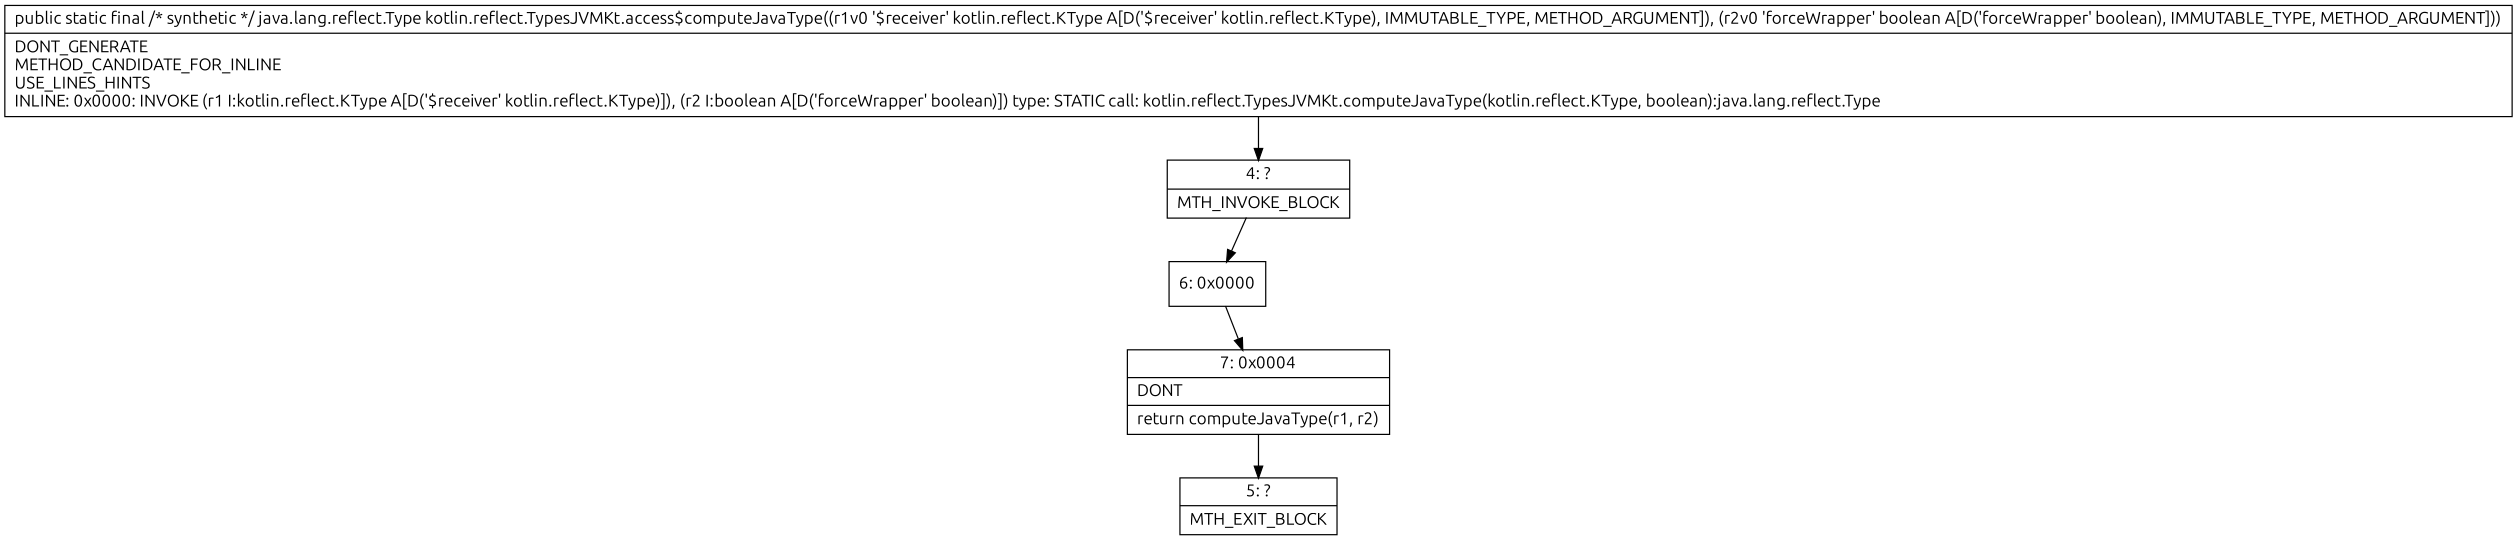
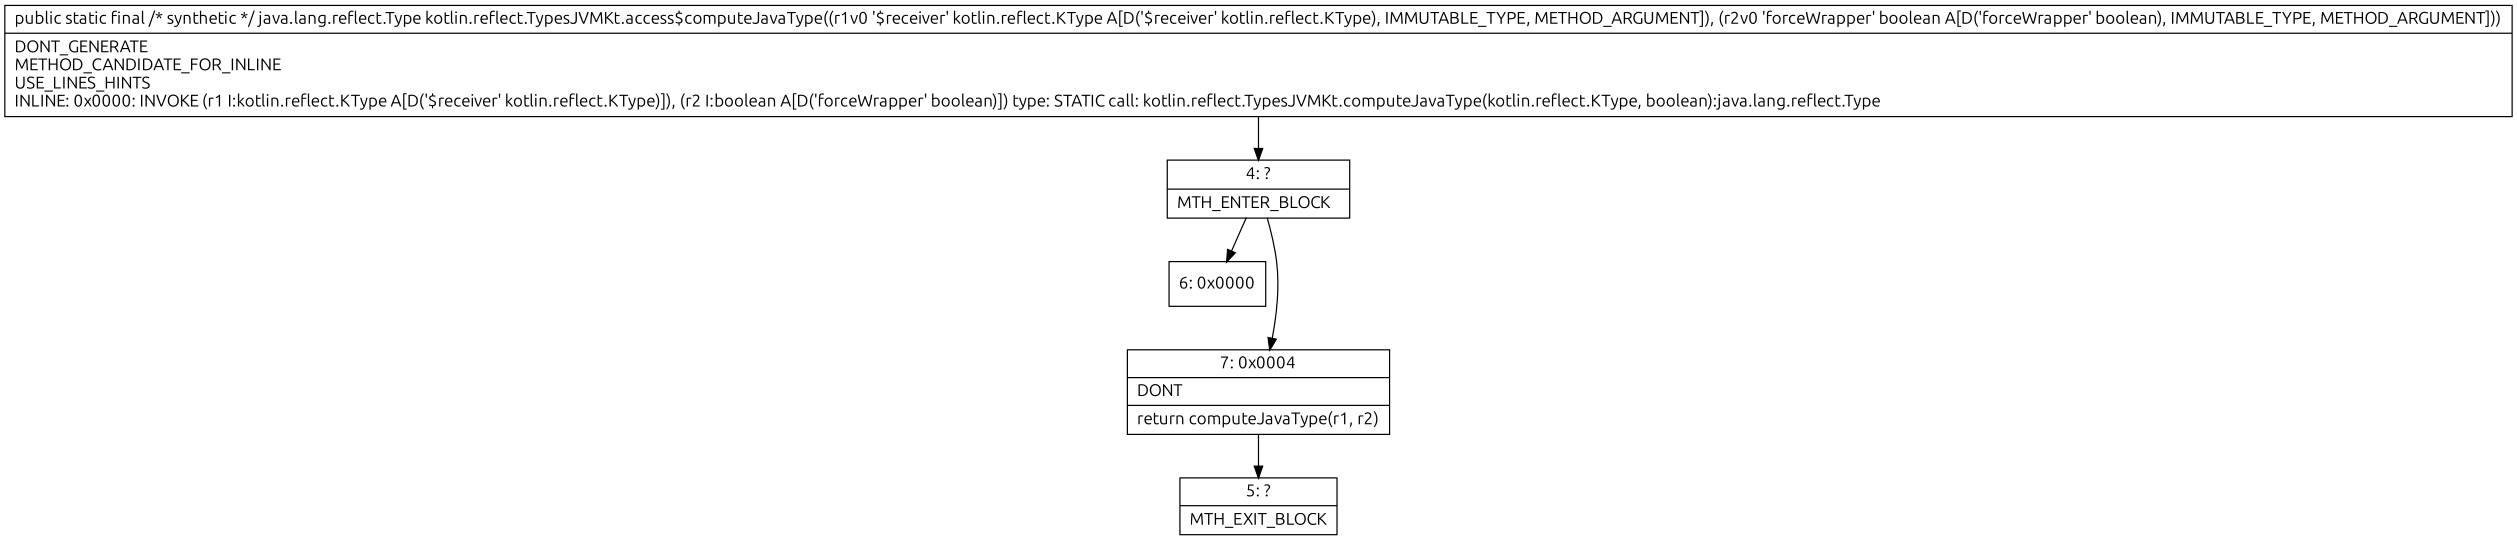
(1258, 203) -> (1254, 203)
(1232, 322) -> (1278, 278)
